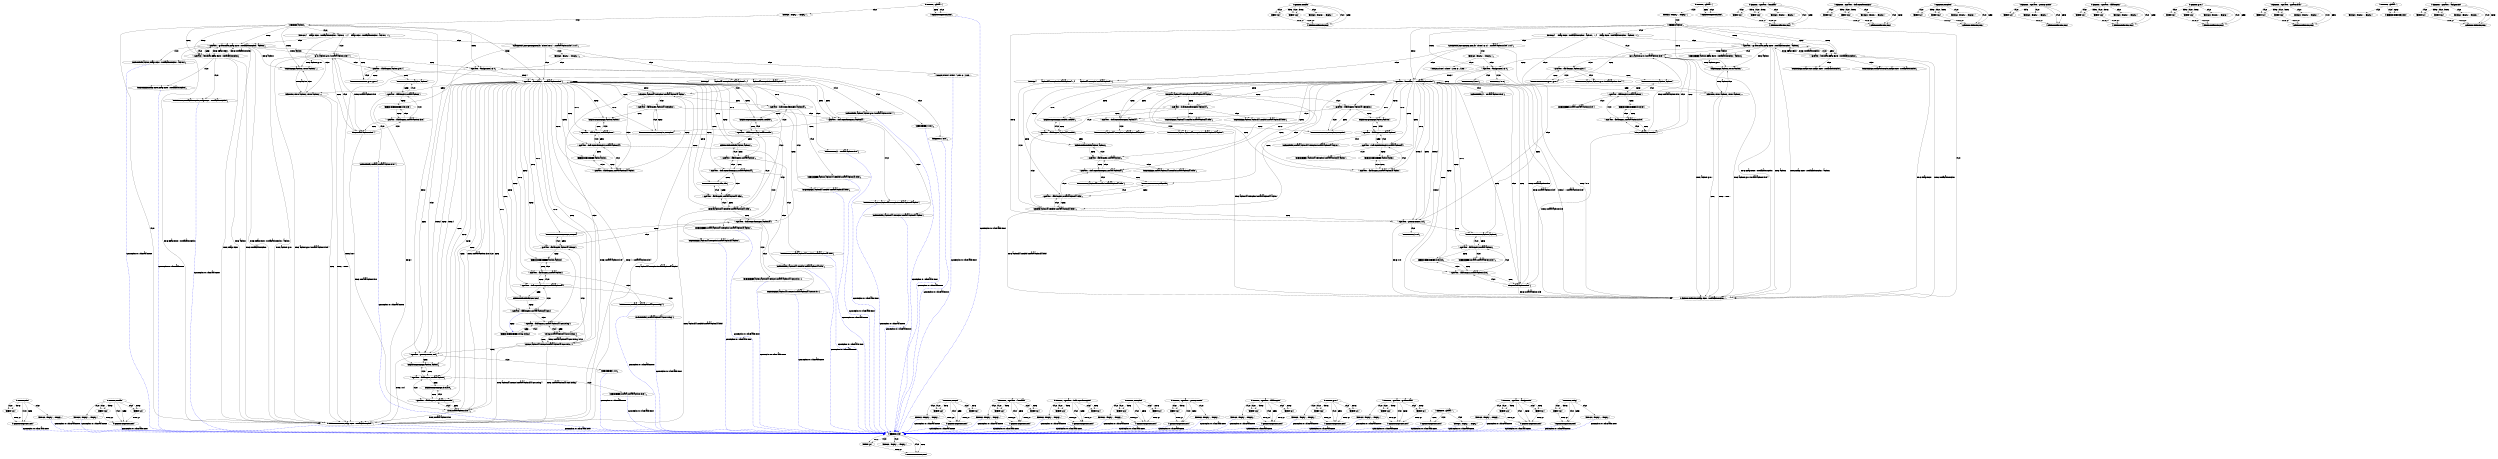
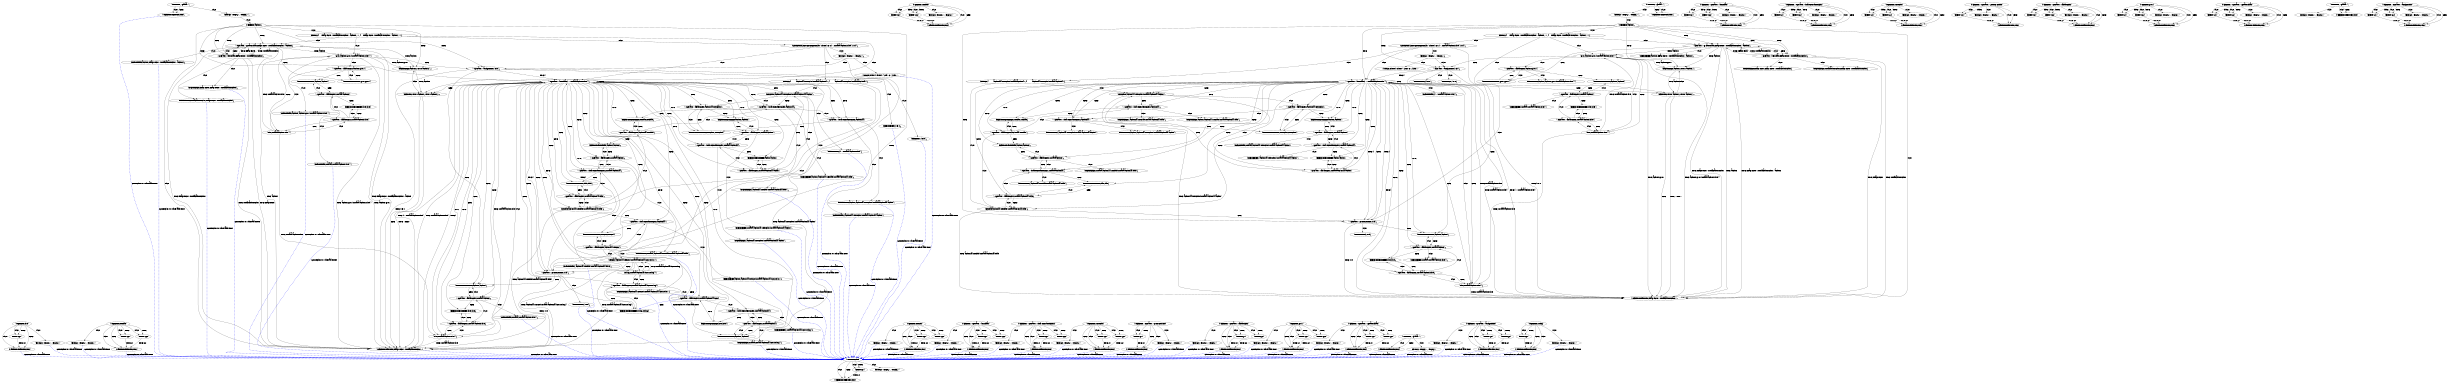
(581, 297) -> (607, 255)
(539, 317) -> (676, 288)
